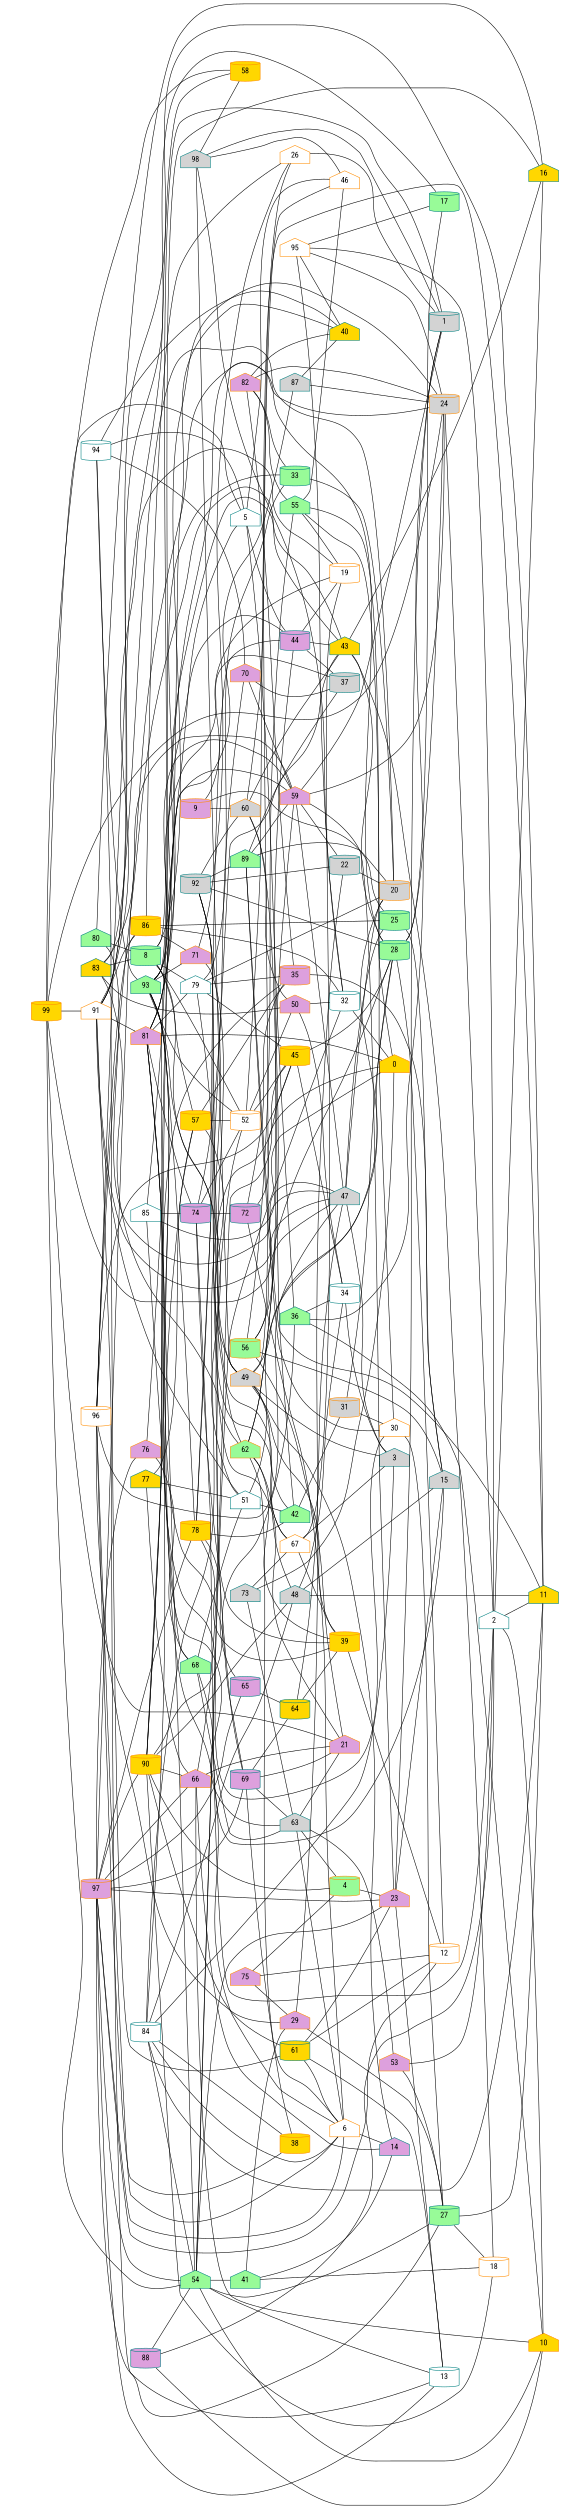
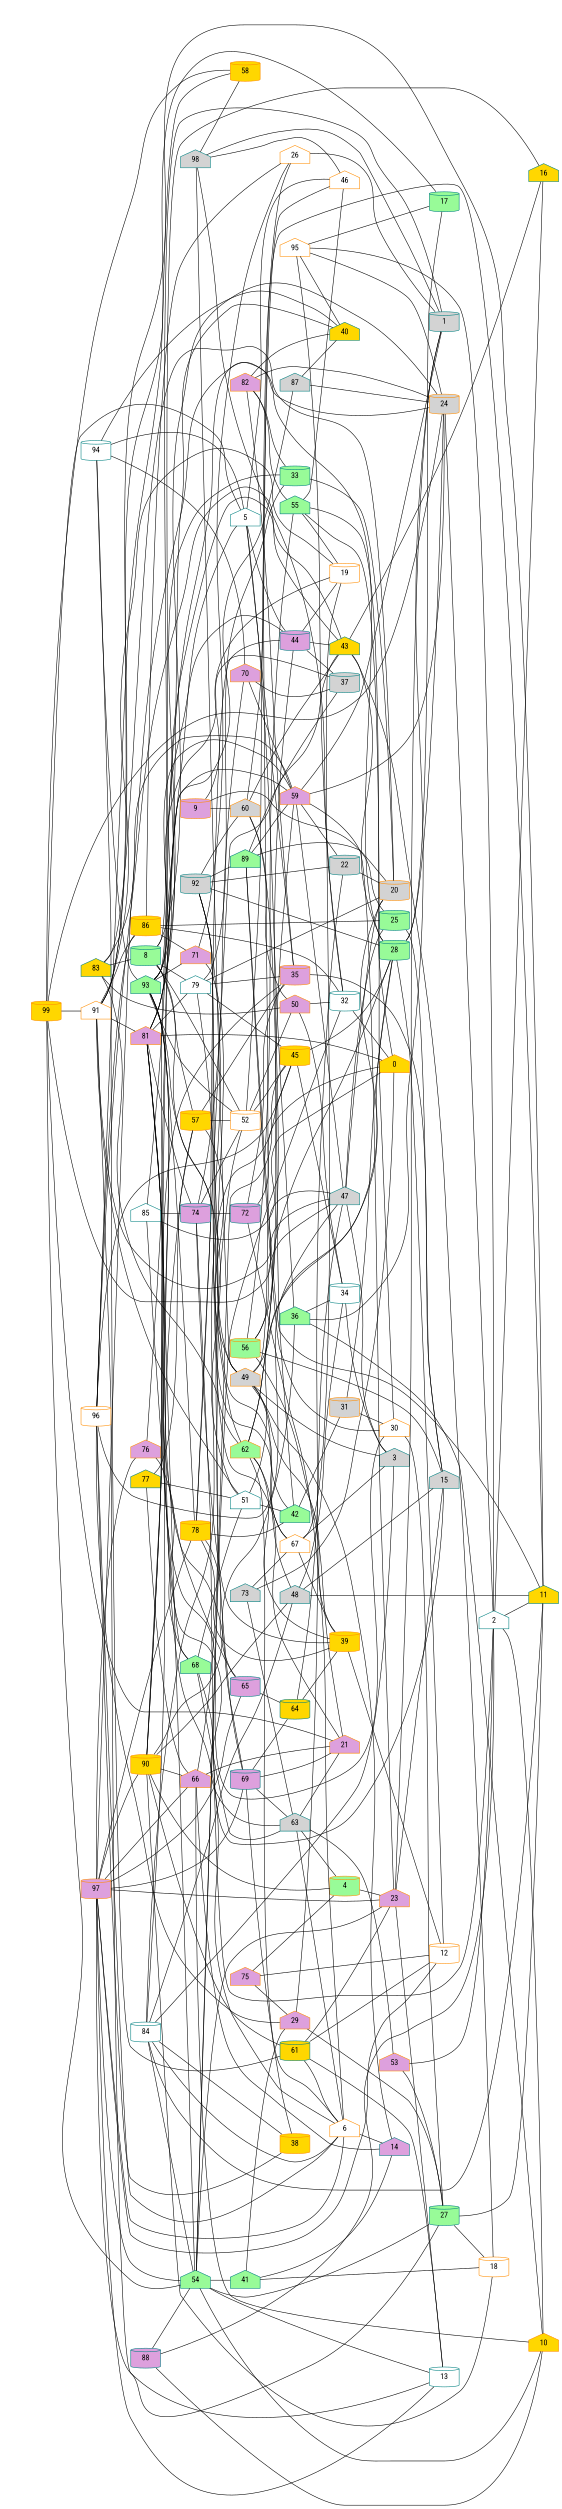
none -> (270, 746)
(96, 939) -> none
none -> (162, 1367)
